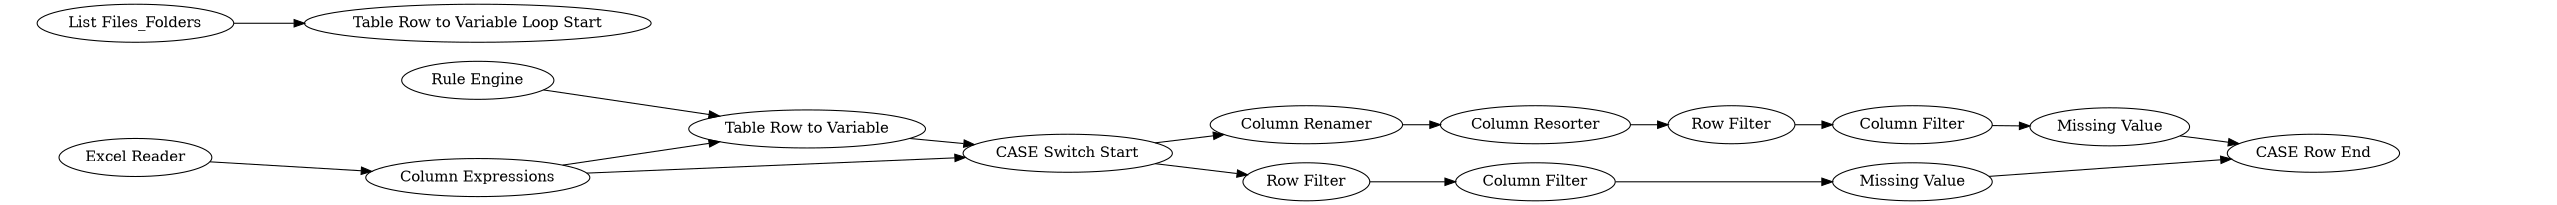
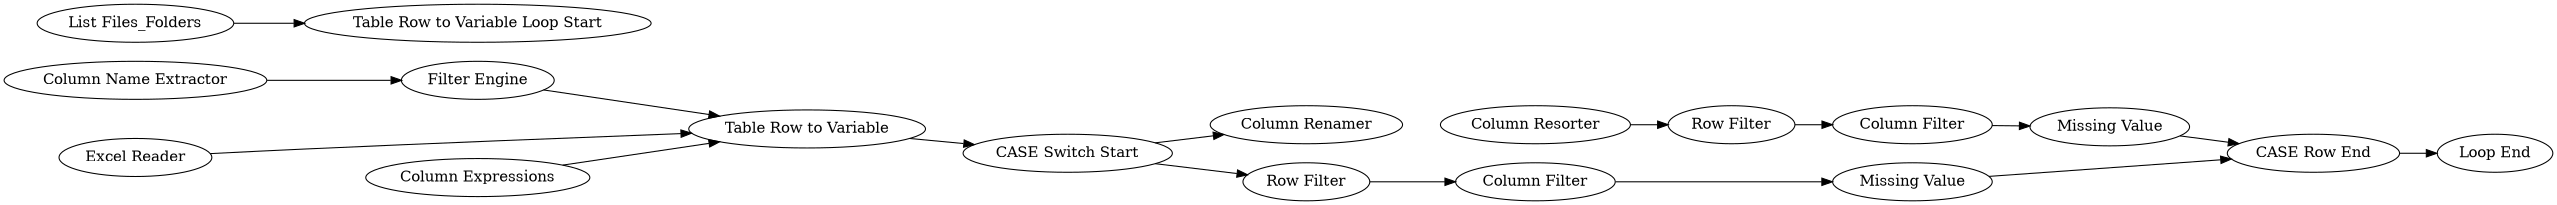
none -> (135, 80)
(478, 80) -> (478, 80)
(1416, 125) -> none
none -> (2495, 153)
(771, 165) -> none
(286, 166) -> (446, 143)
